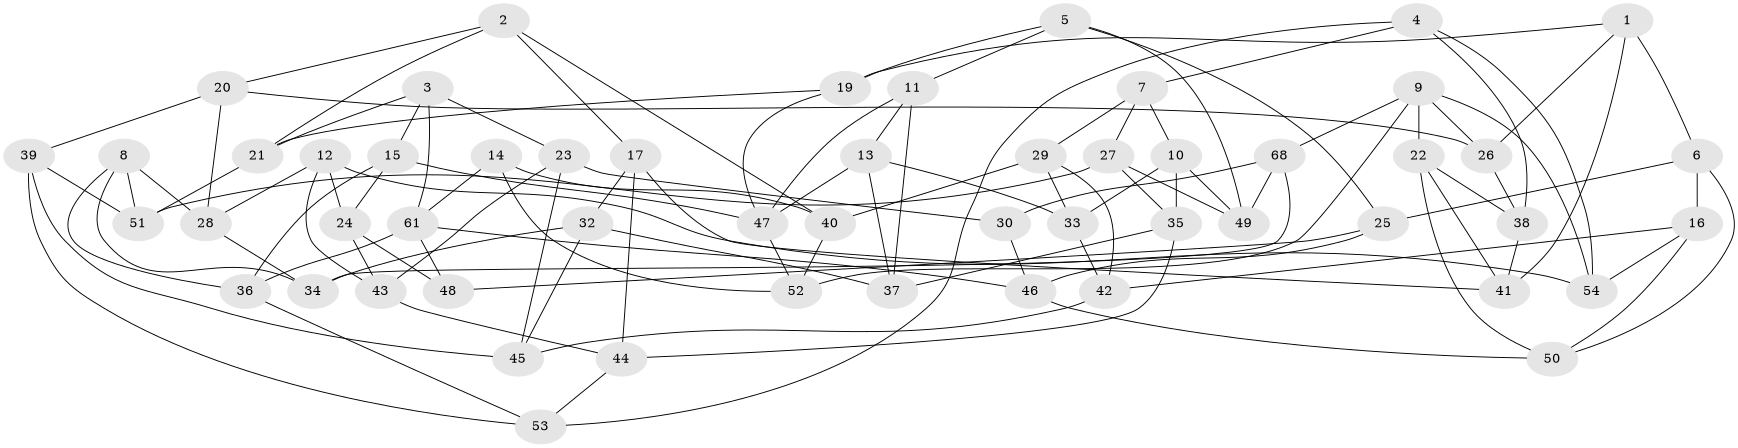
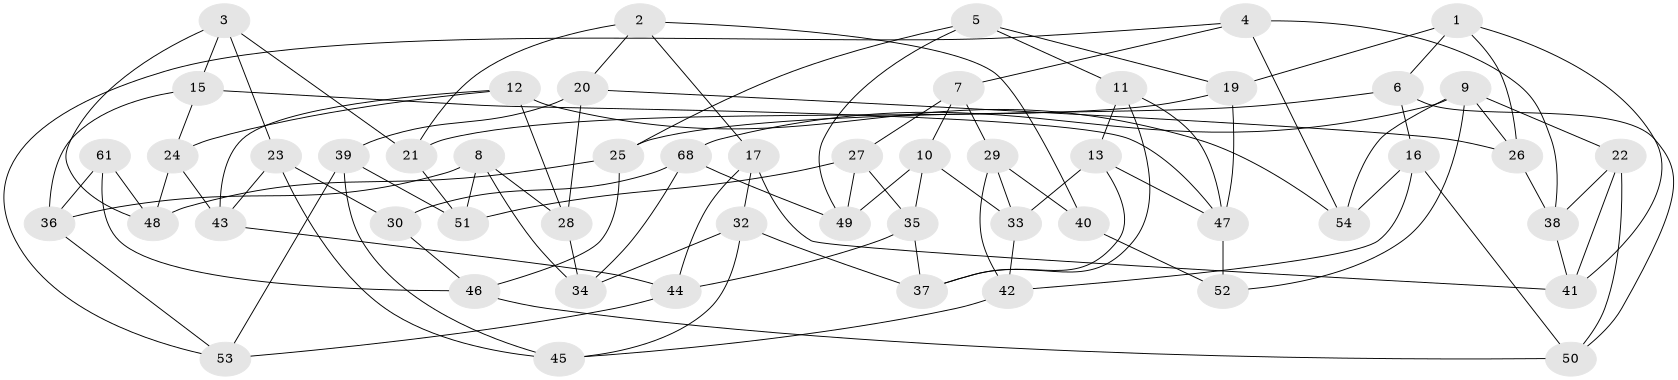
(496, 156) -> none
(429, 157) -> (89, 112)
